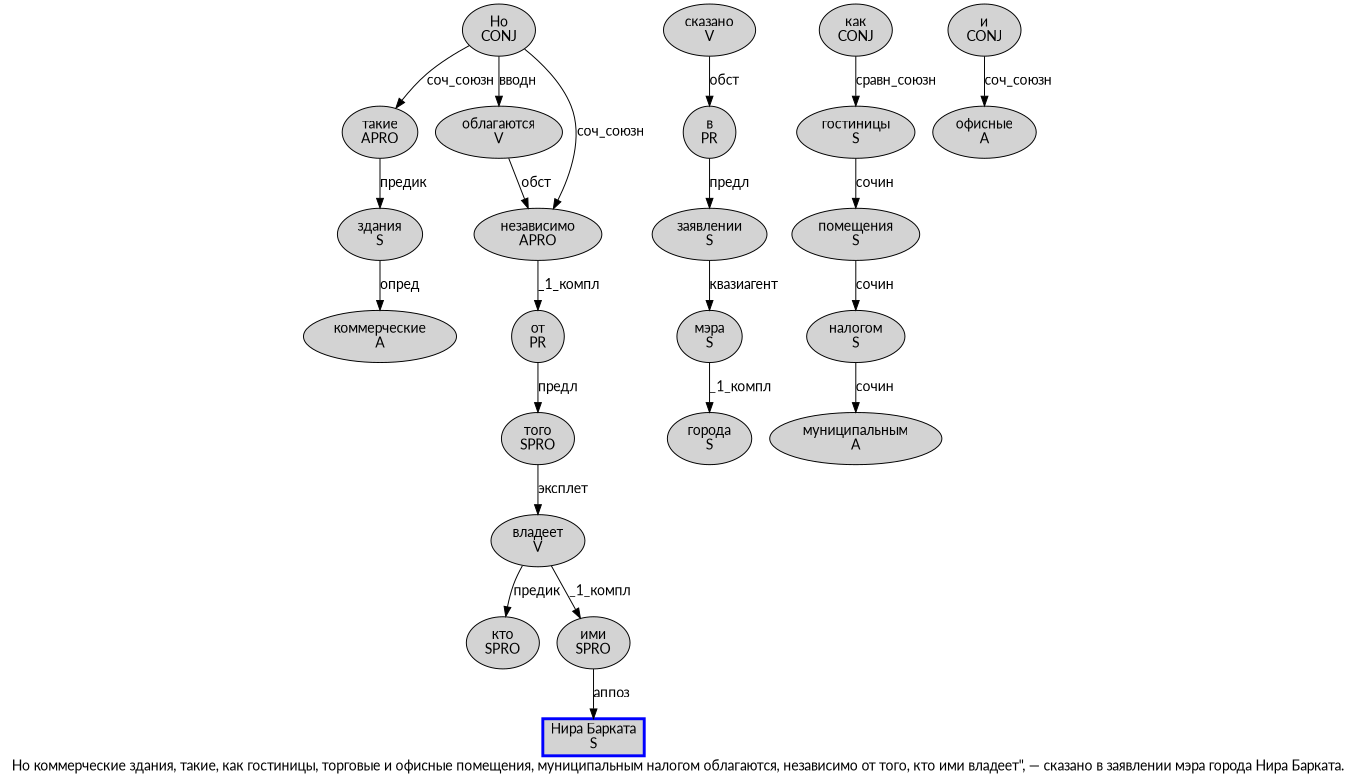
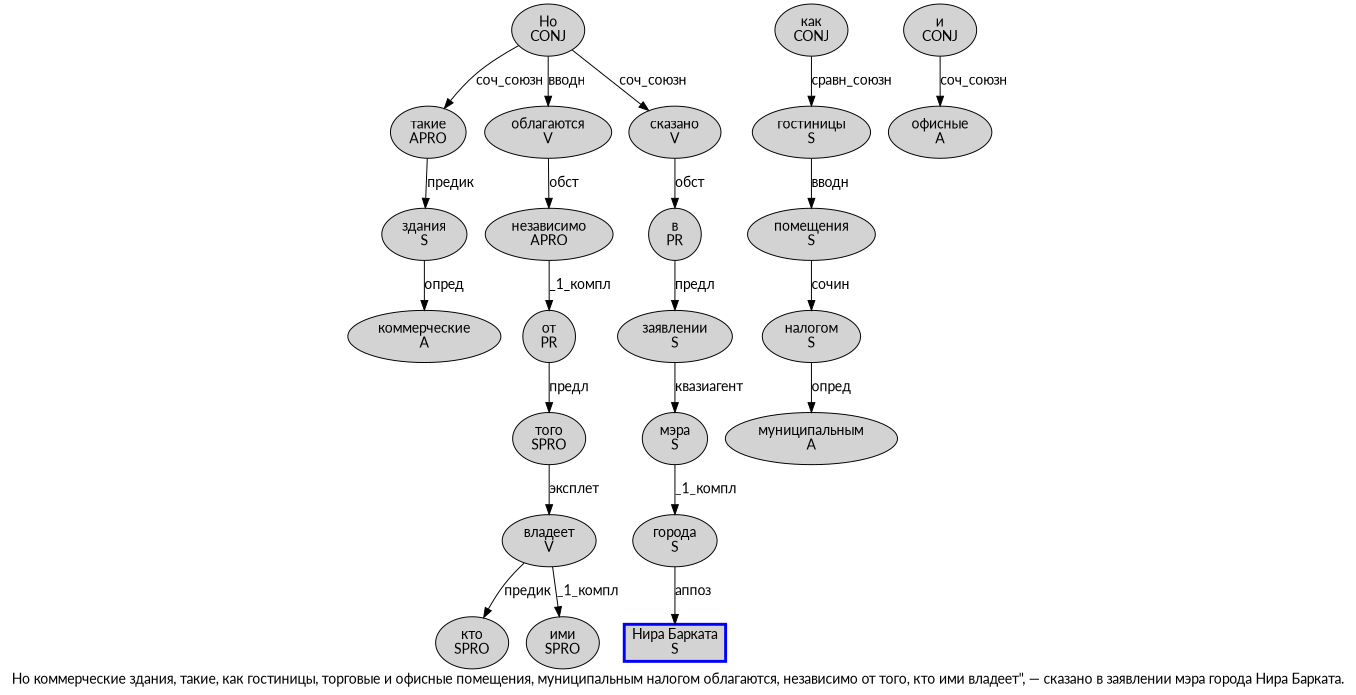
(574, 117) -> (607, 77)
(875, 183) -> (830, 183)
(875, 388) -> (831, 388)
(594, 689) -> (675, 591)
